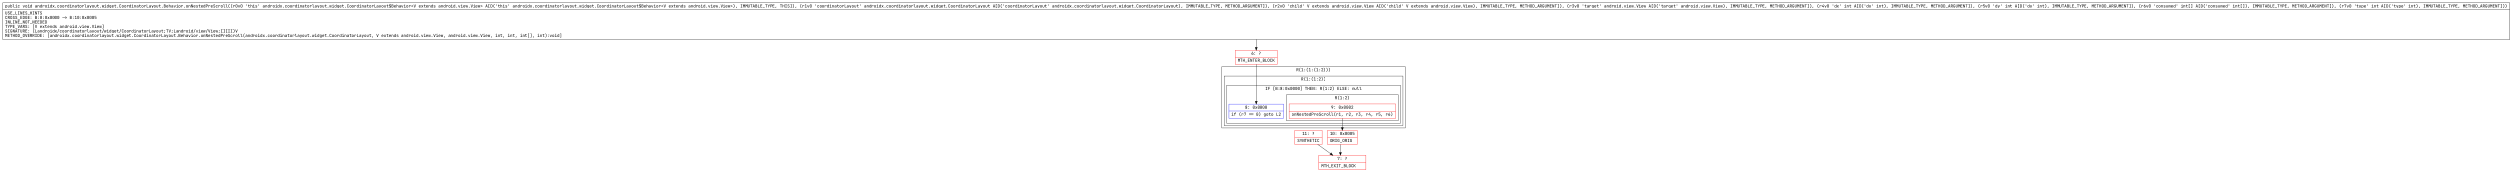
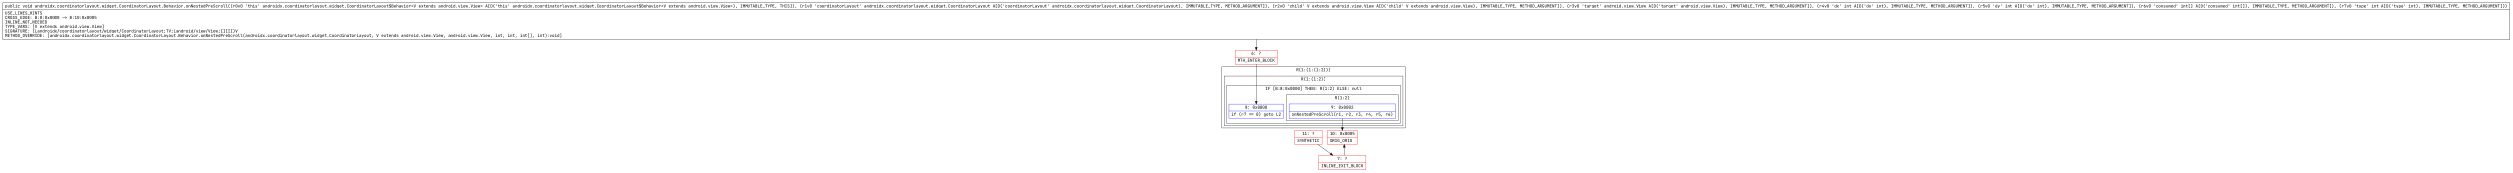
(1342, 111) -> (1342, 111)
(1340, 148) -> (1344, 151)
(1339, 166) -> (1342, 166)
